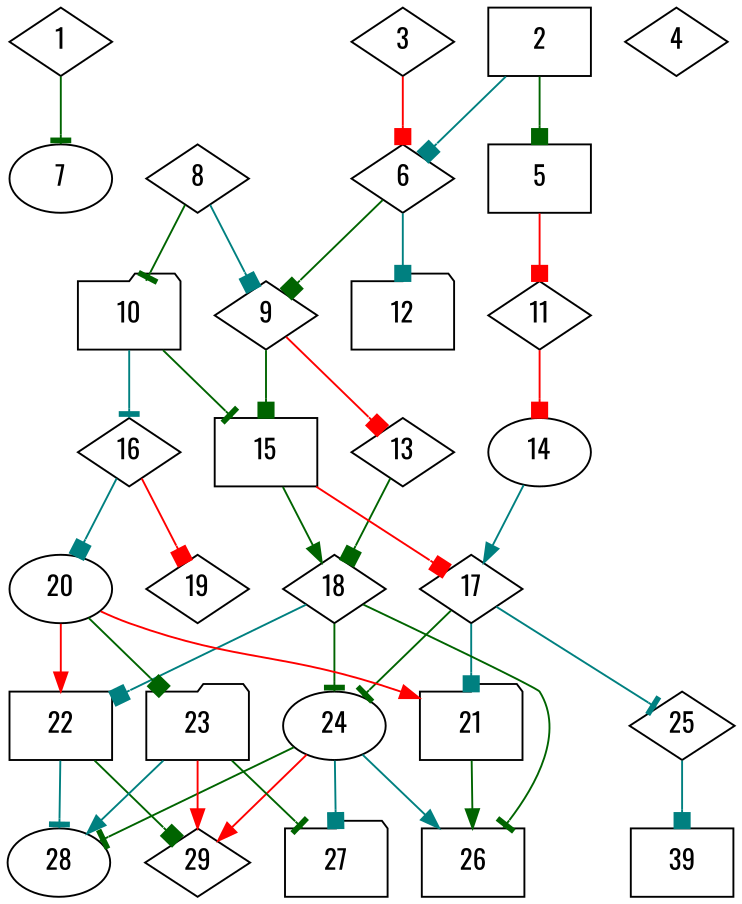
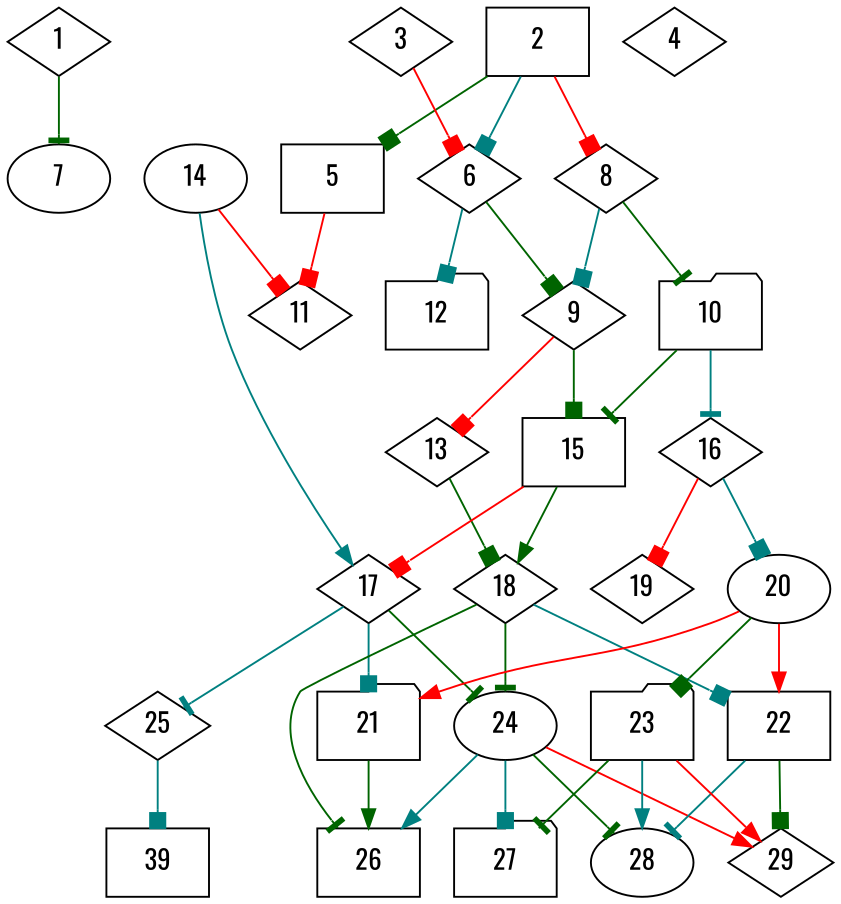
none -> (570, 106)
(540, 374) -> (245, 243)
